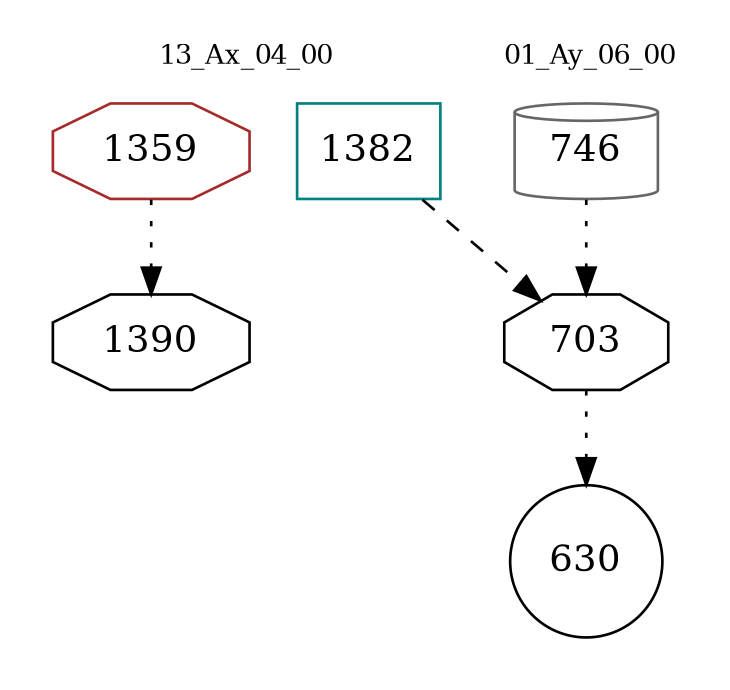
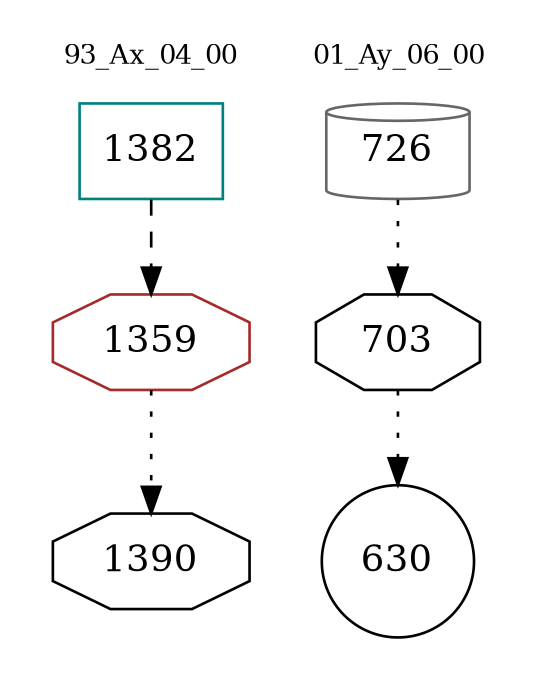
(247, 57) -> (151, 57)
(586, 151) -> (398, 151)
(471, 241) -> (151, 234)
